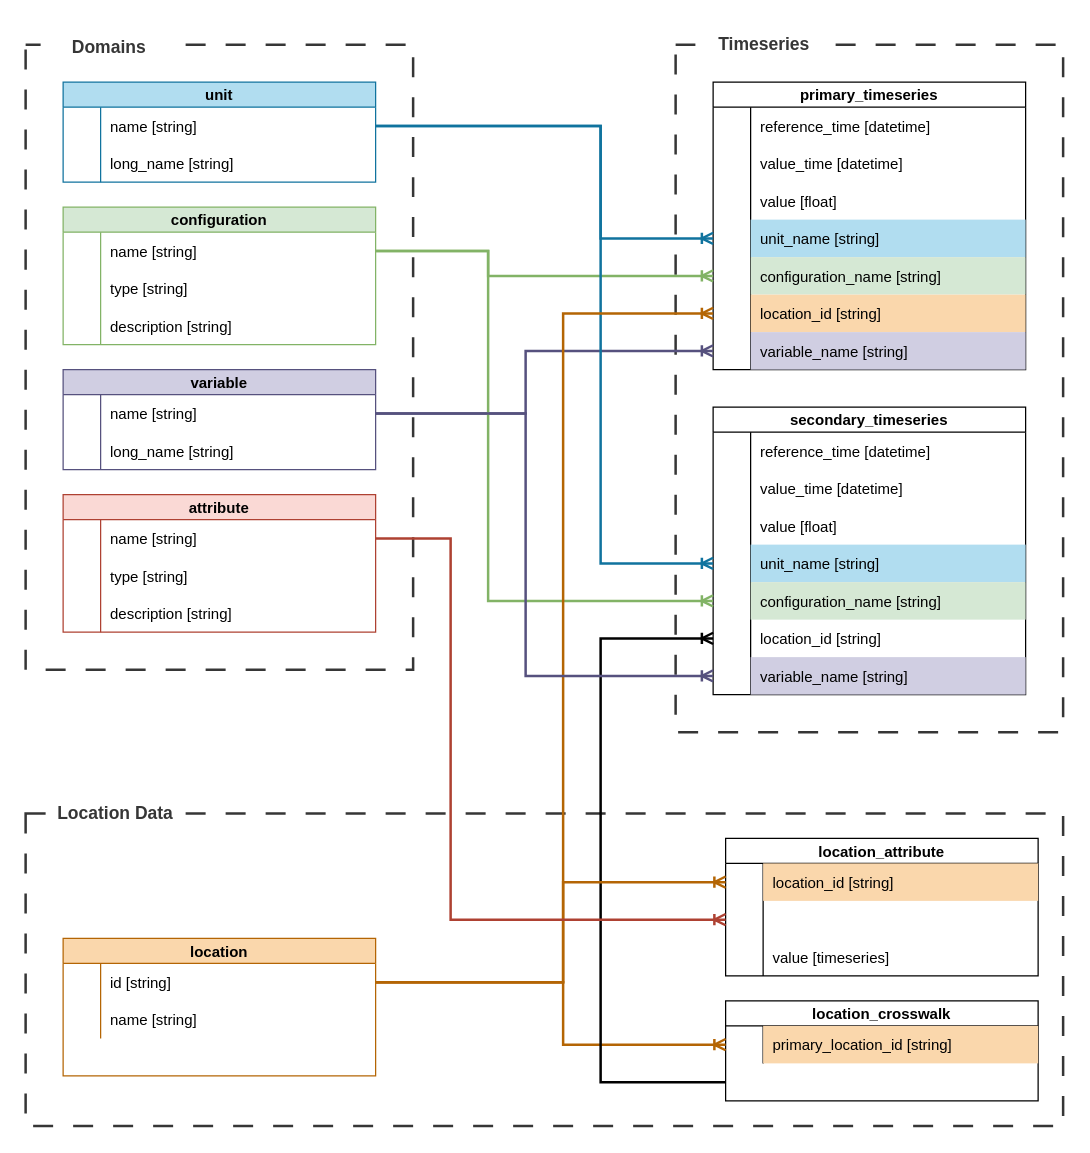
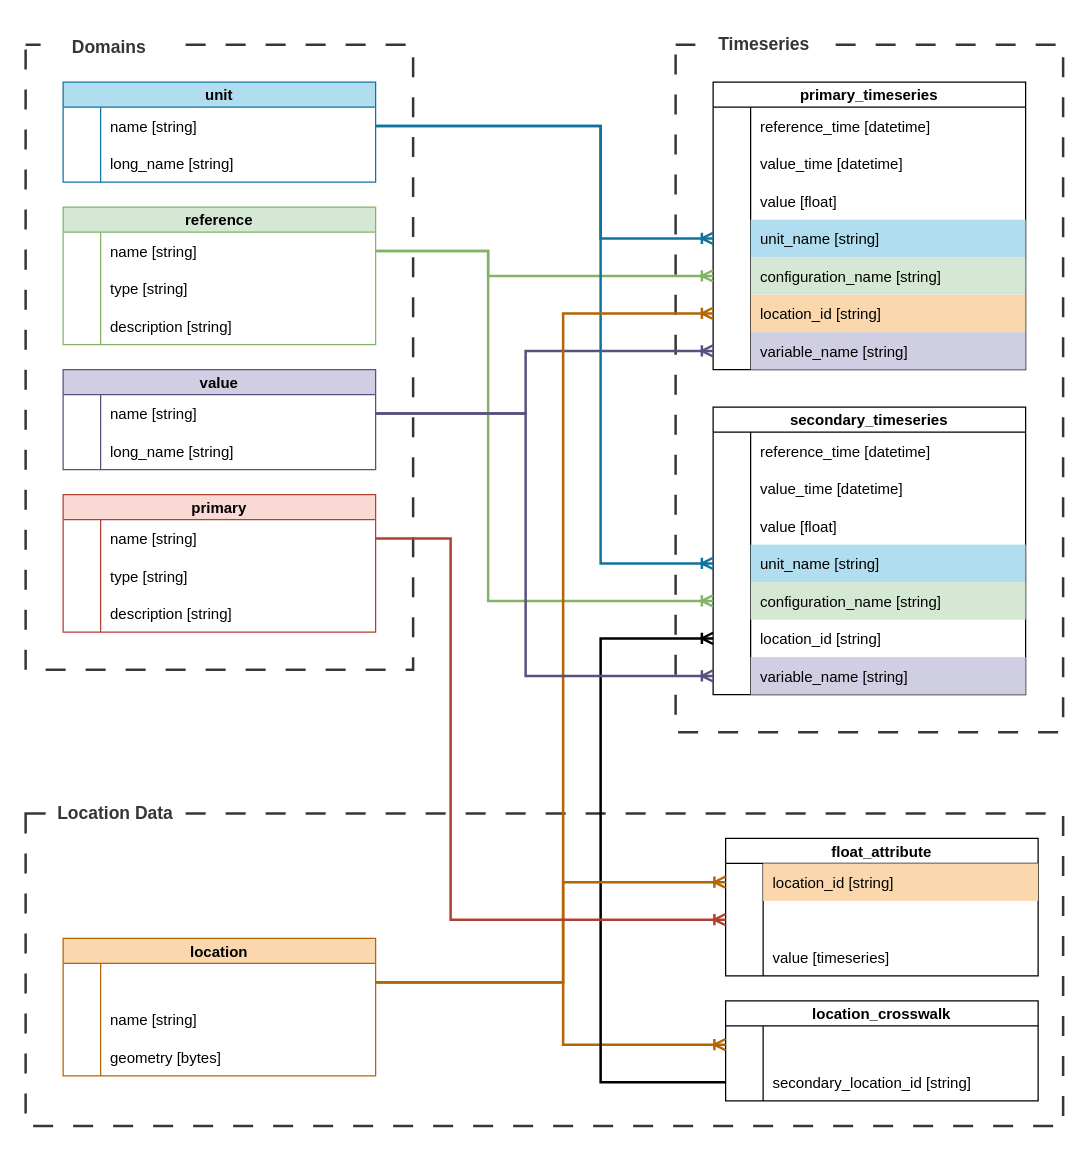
(219, 220) -> (219, 220)
(219, 383) -> (219, 383)
(219, 508) -> (219, 508)
(881, 851) -> (881, 851)
(238, 982) -> none
(901, 1044) -> none
none -> (238, 1057)
none -> (901, 1082)
